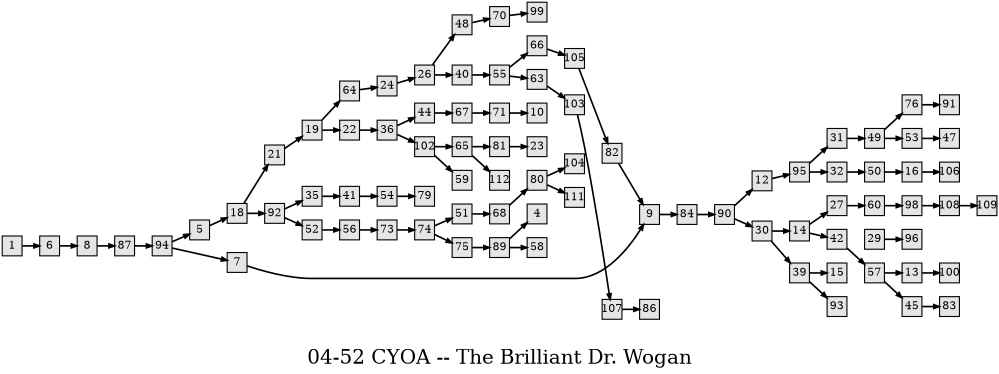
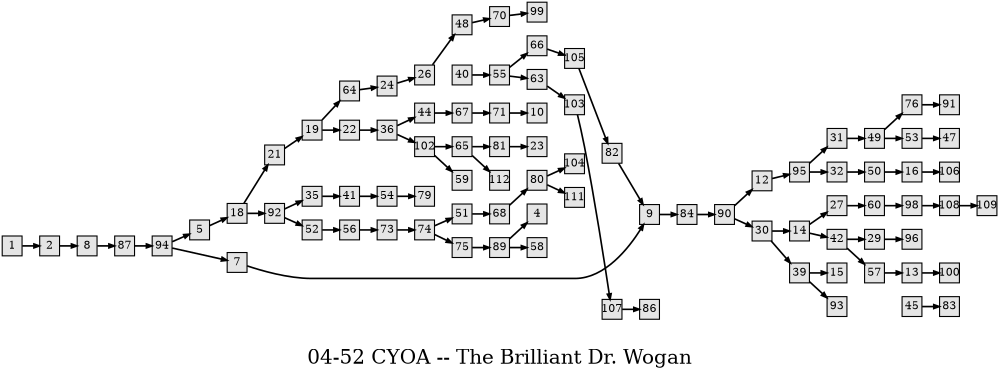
(441, 75) -> none
none -> (853, 239)
(50, 246) -> (50, 246)
(891, 288) -> none
